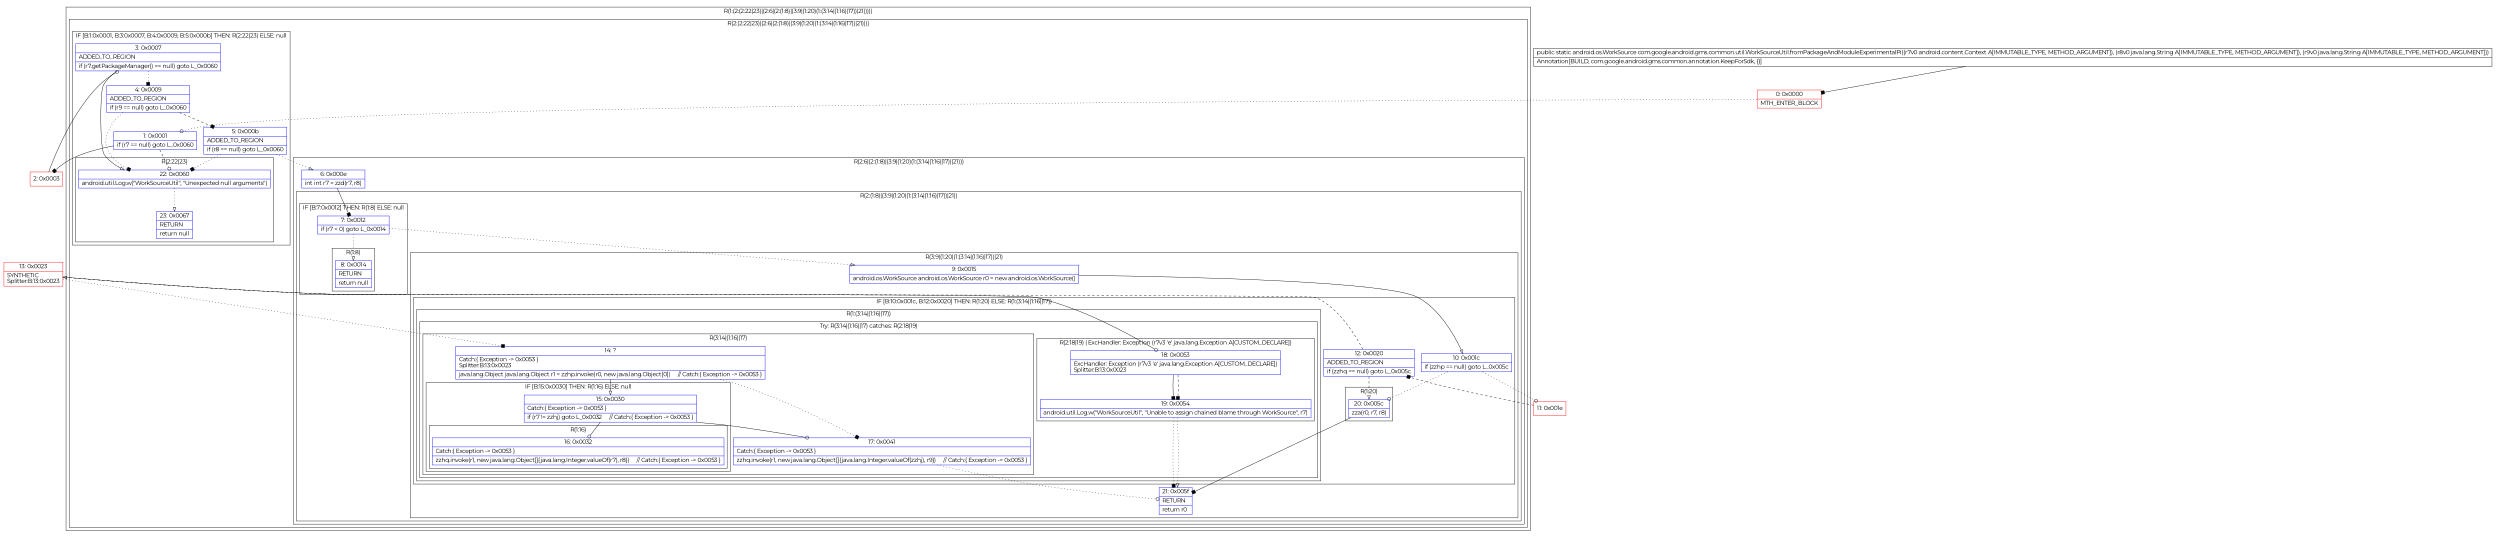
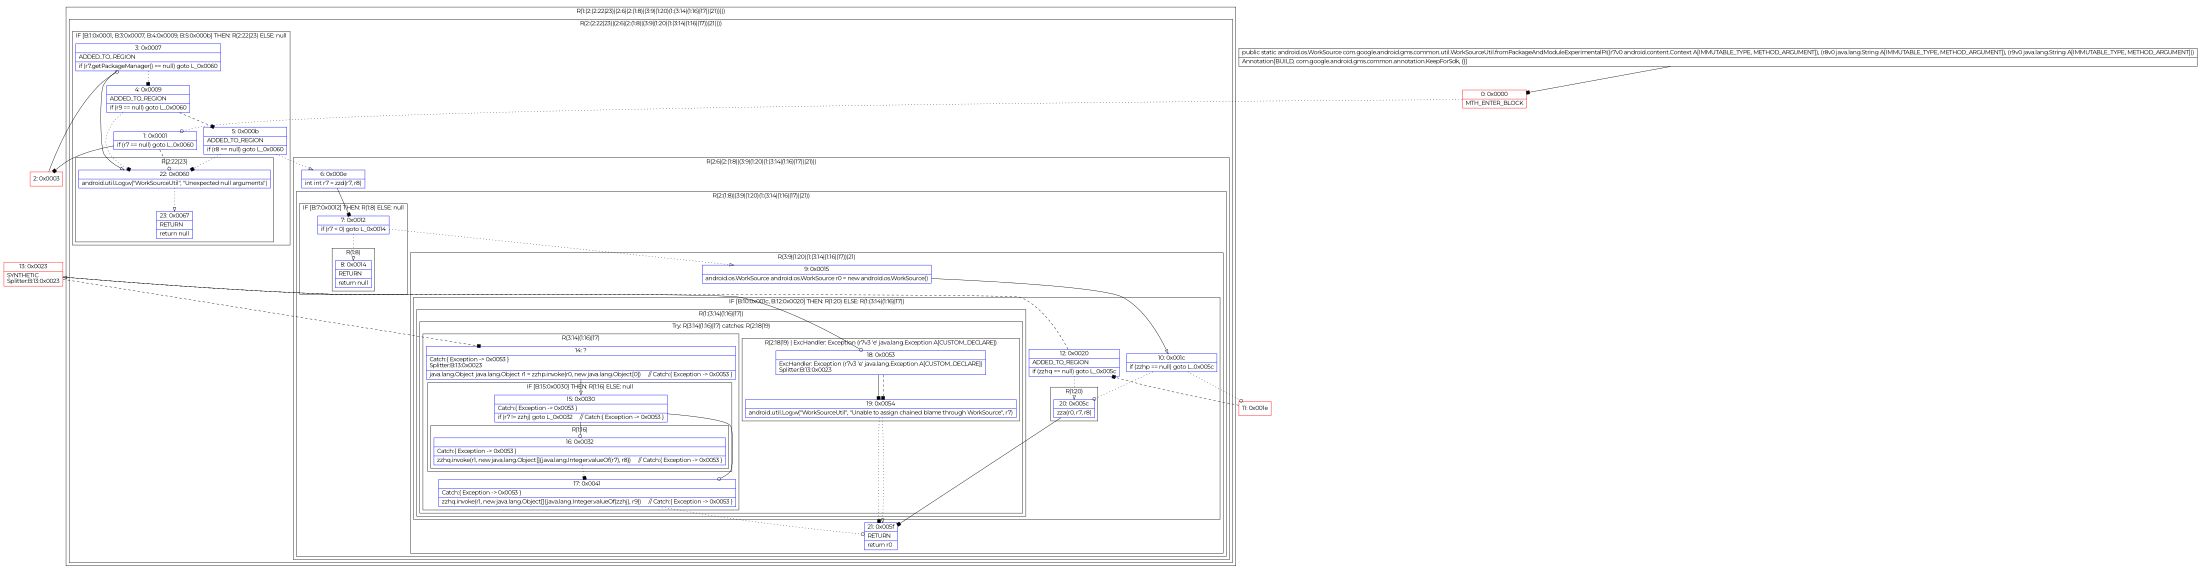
(282, 312) -> (270, 312)
(1369, 384) -> (1074, 384)
(789, 404) -> (583, 470)
